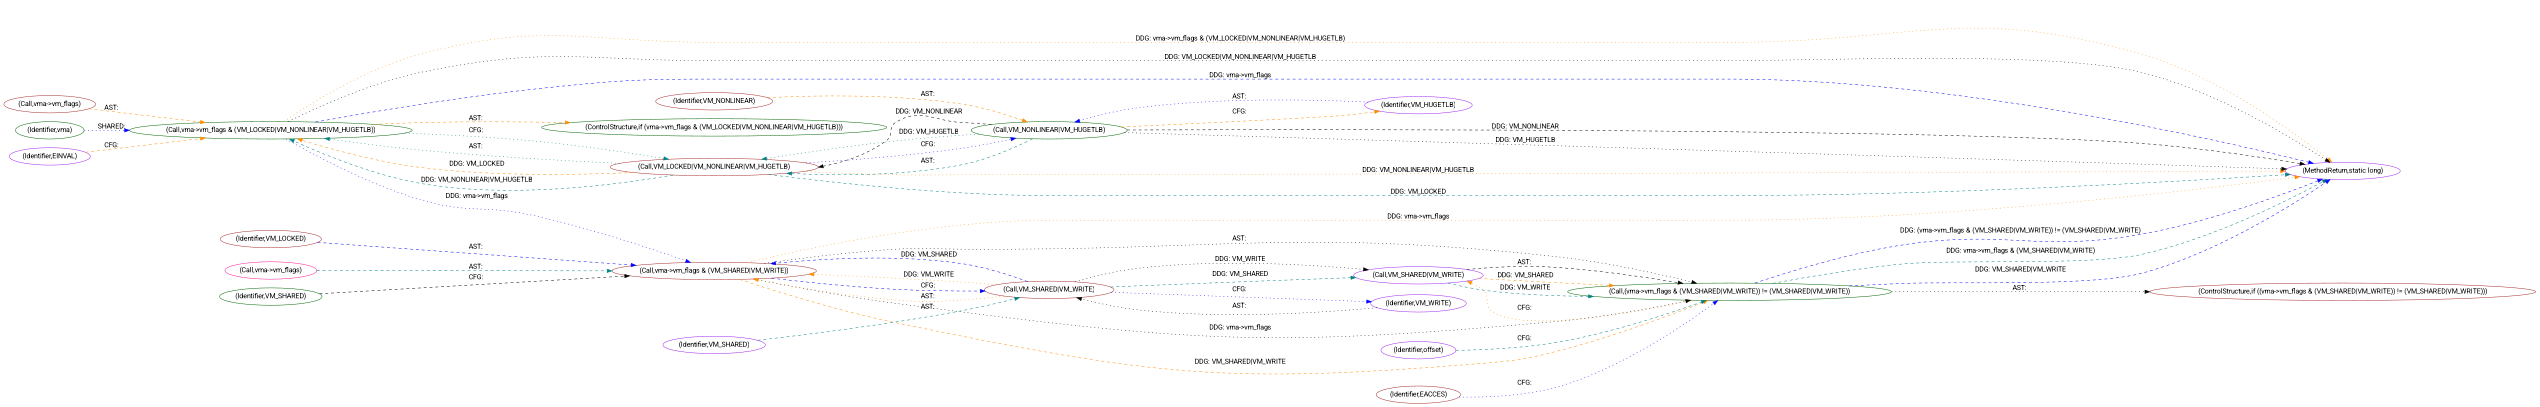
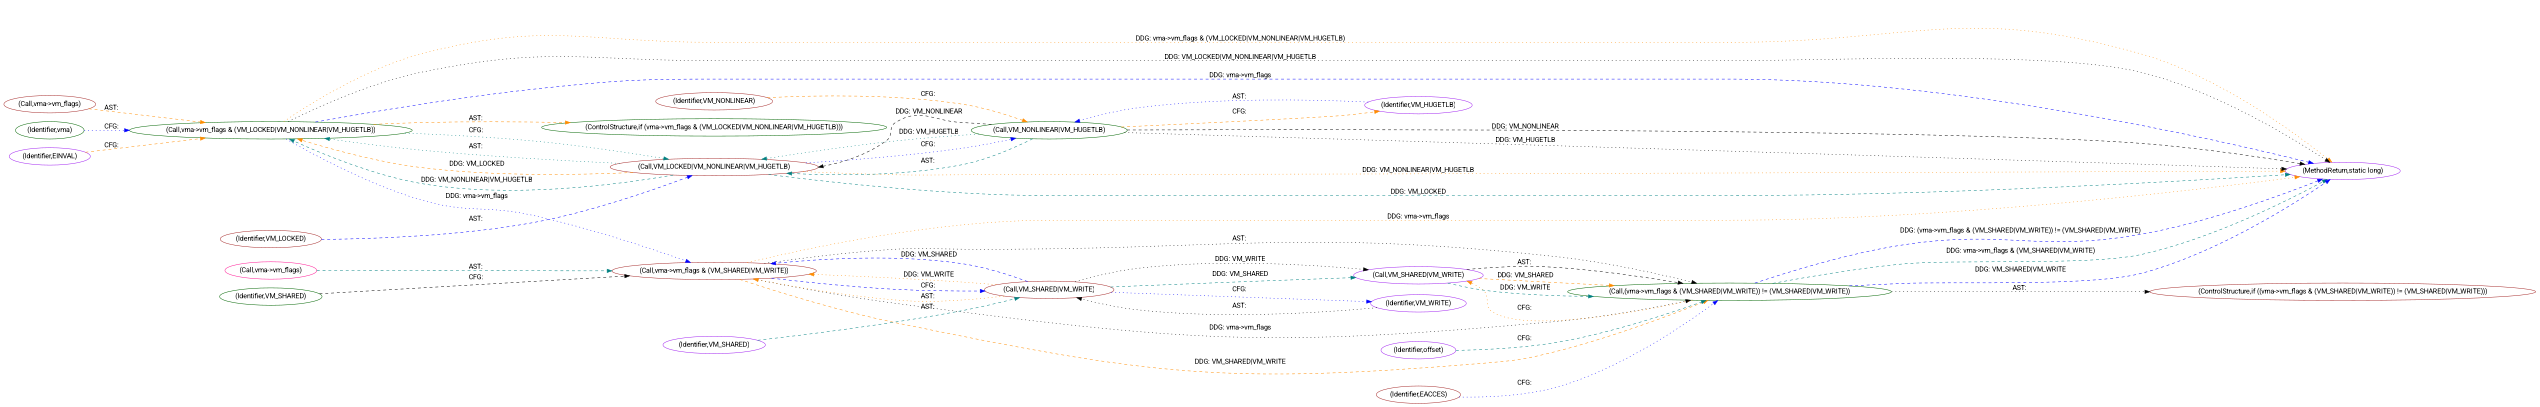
(929, 94) -> (929, 94)
(113, 127) -> (113, 127)
(474, 254) -> (508, 227)
